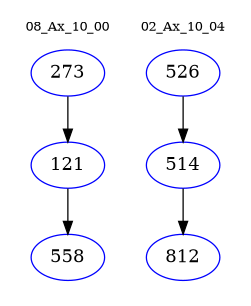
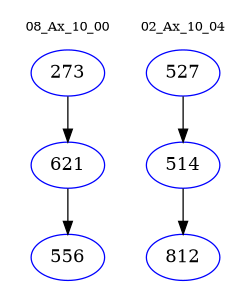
(183, 73) -> (183, 73)
(68, 165) -> (68, 165)
(68, 257) -> (68, 257)
